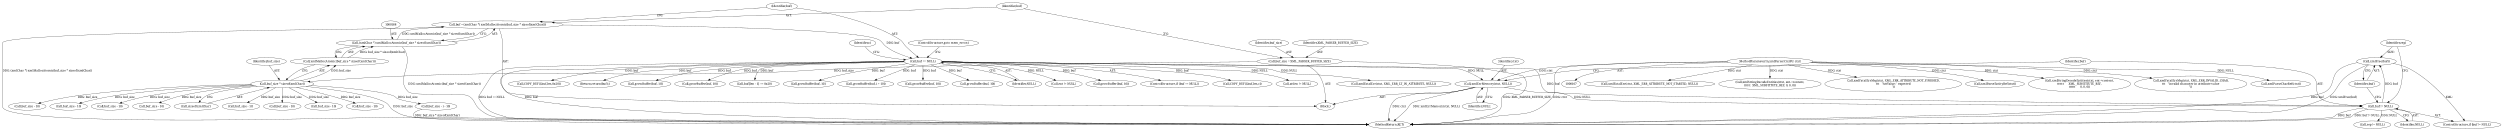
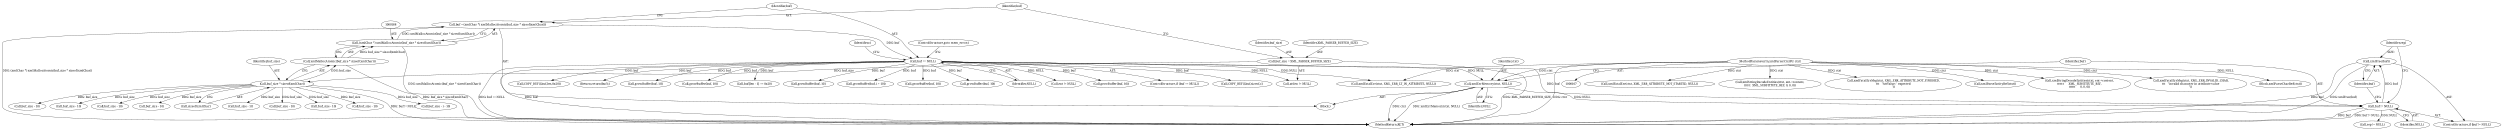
none -> (1566, 64)
(1322, 80) -> (1298, 72)
(1242, 84) -> (1242, 84)
(2281, 84) -> (2281, 84)
(2450, 97) -> (2450, 97)
(403, 106) -> (403, 106)
(884, 123) -> (848, 123)
